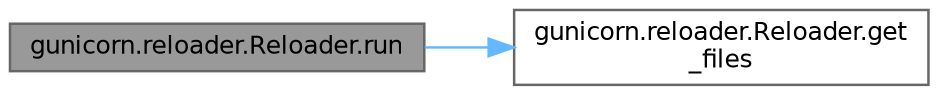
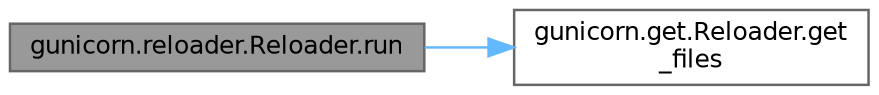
(721, 47) -> (691, 47)
